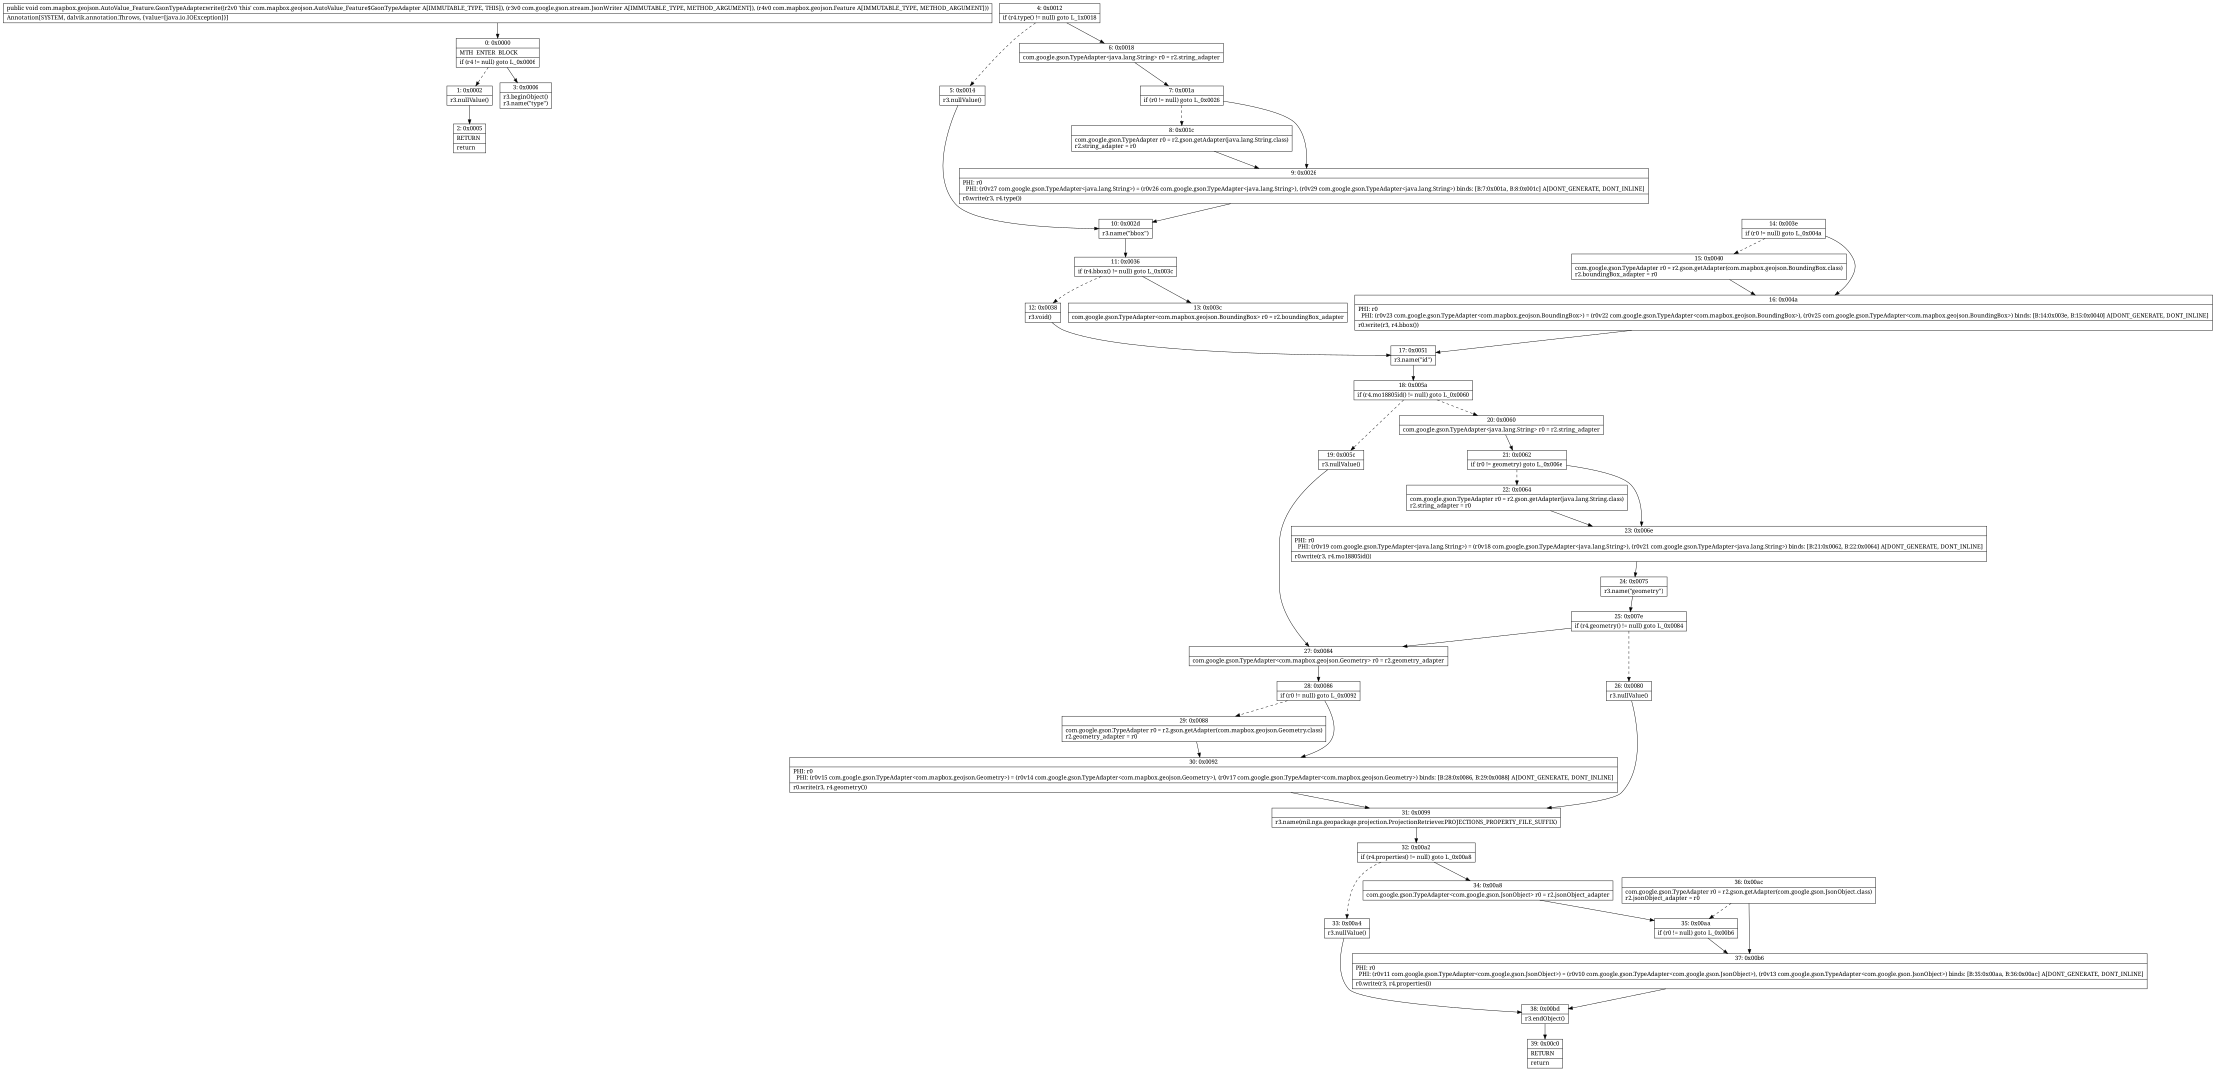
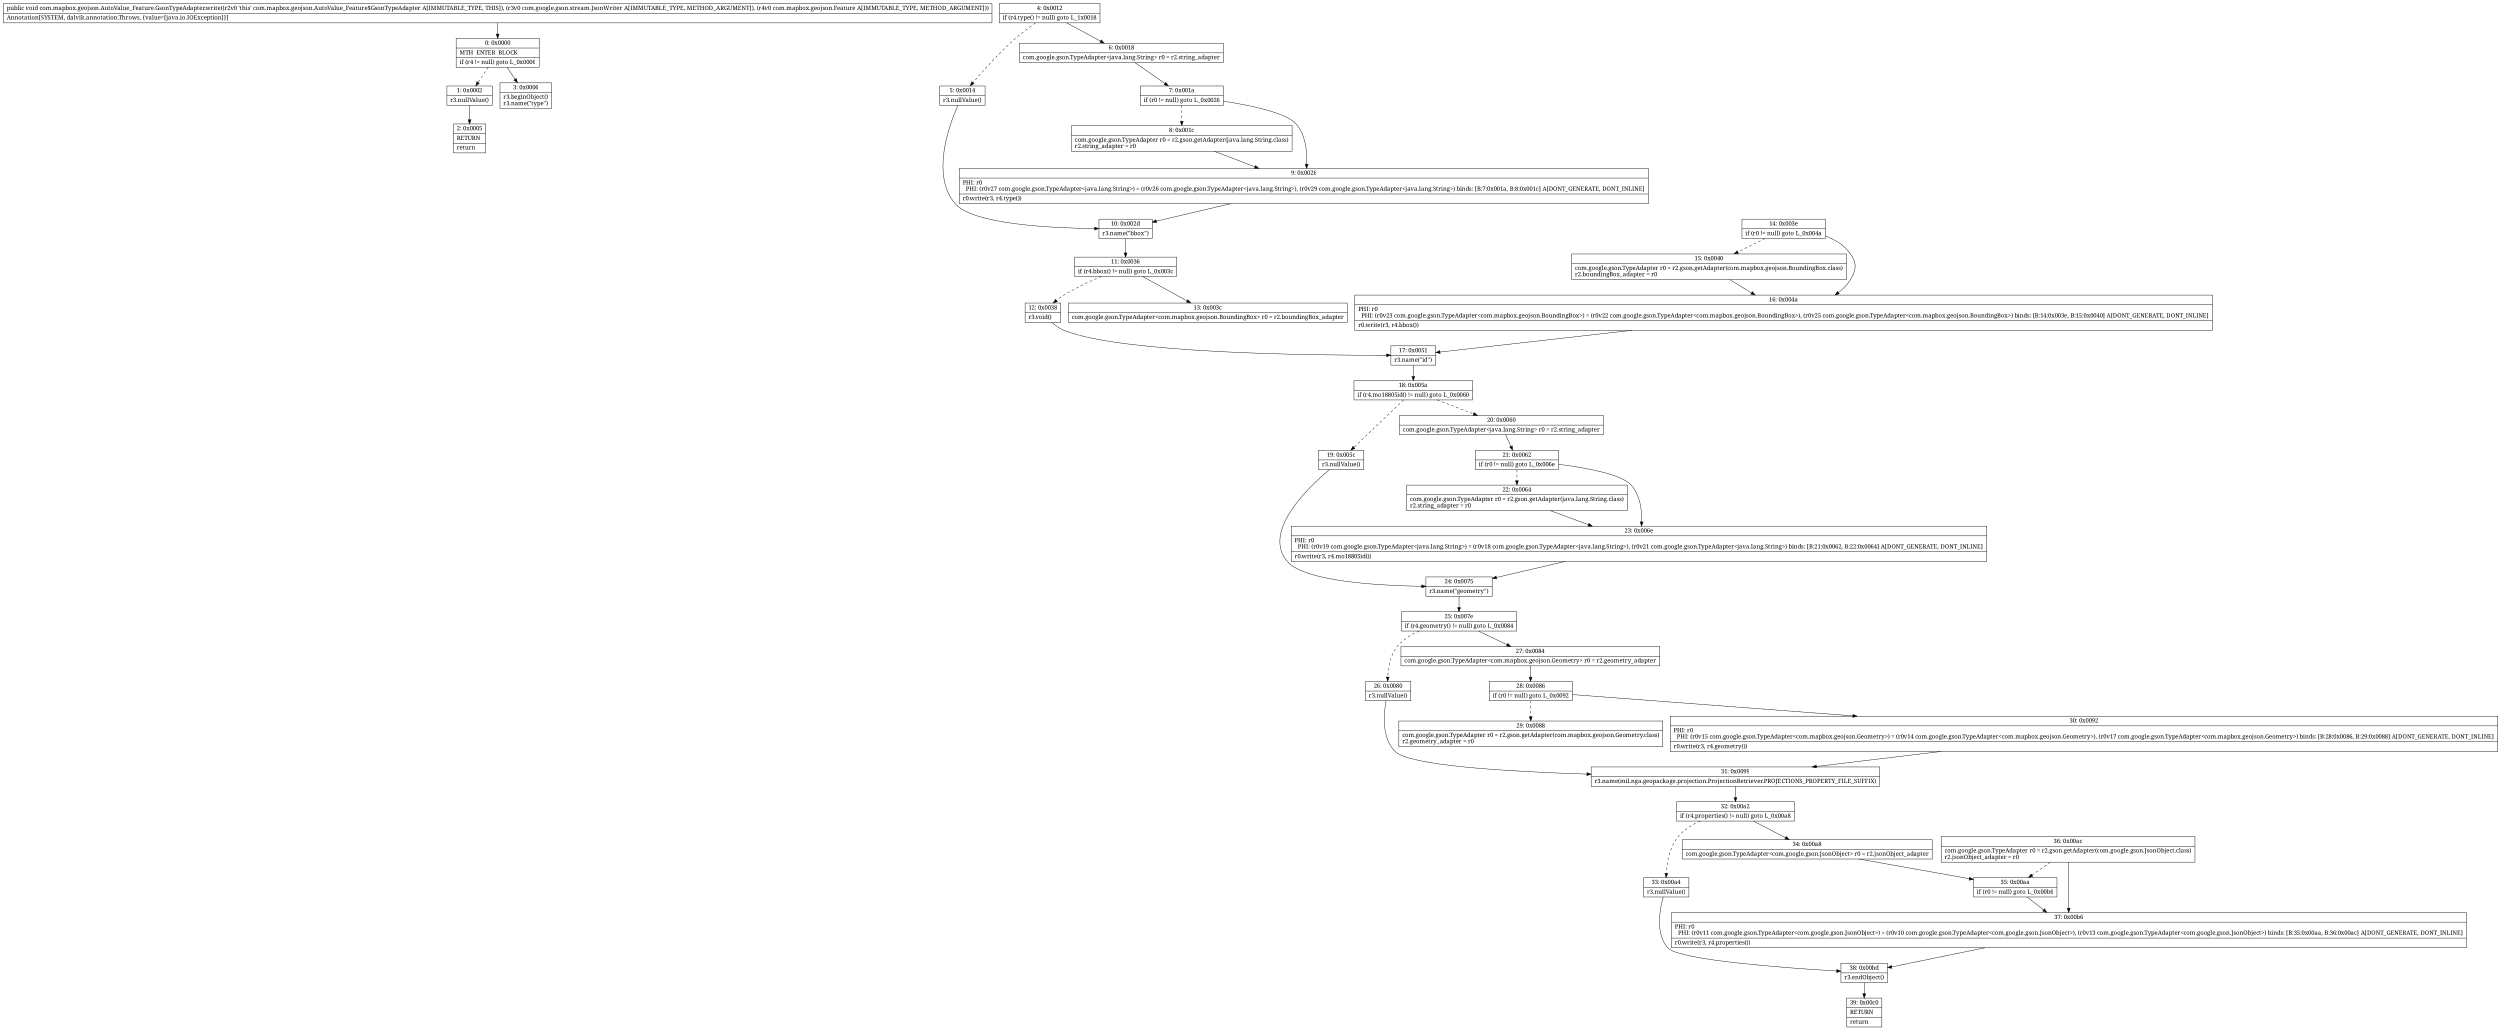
(1517, 465) -> (1517, 465)
(1280, 551) -> (1299, 569)
(1198, 747) -> none
